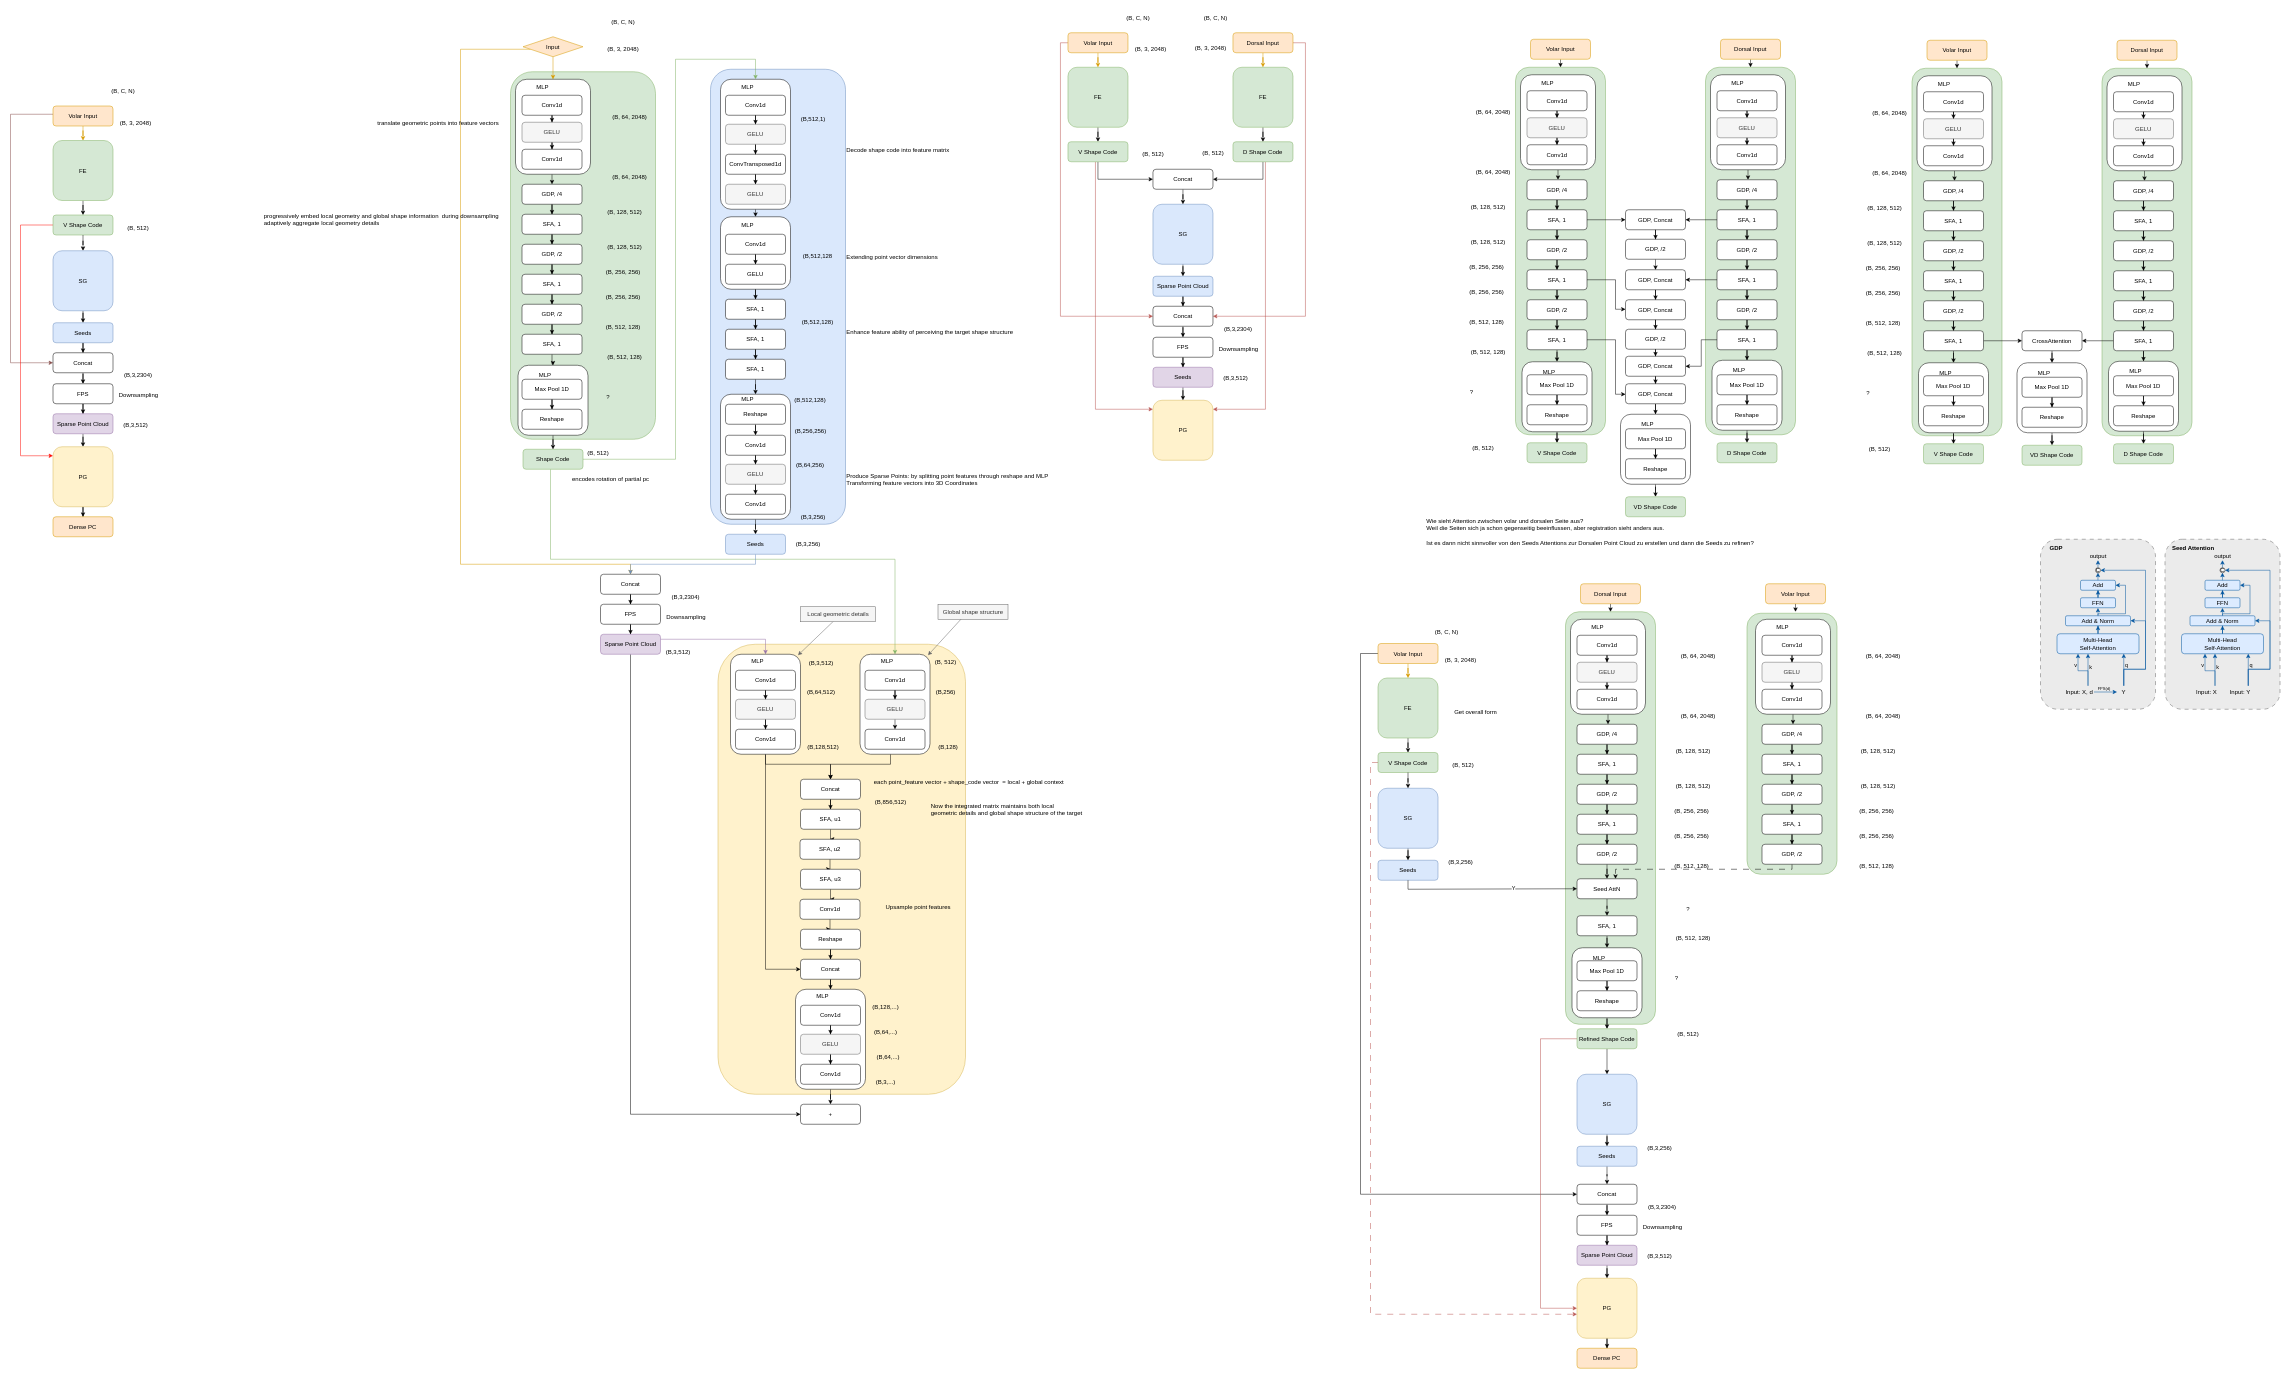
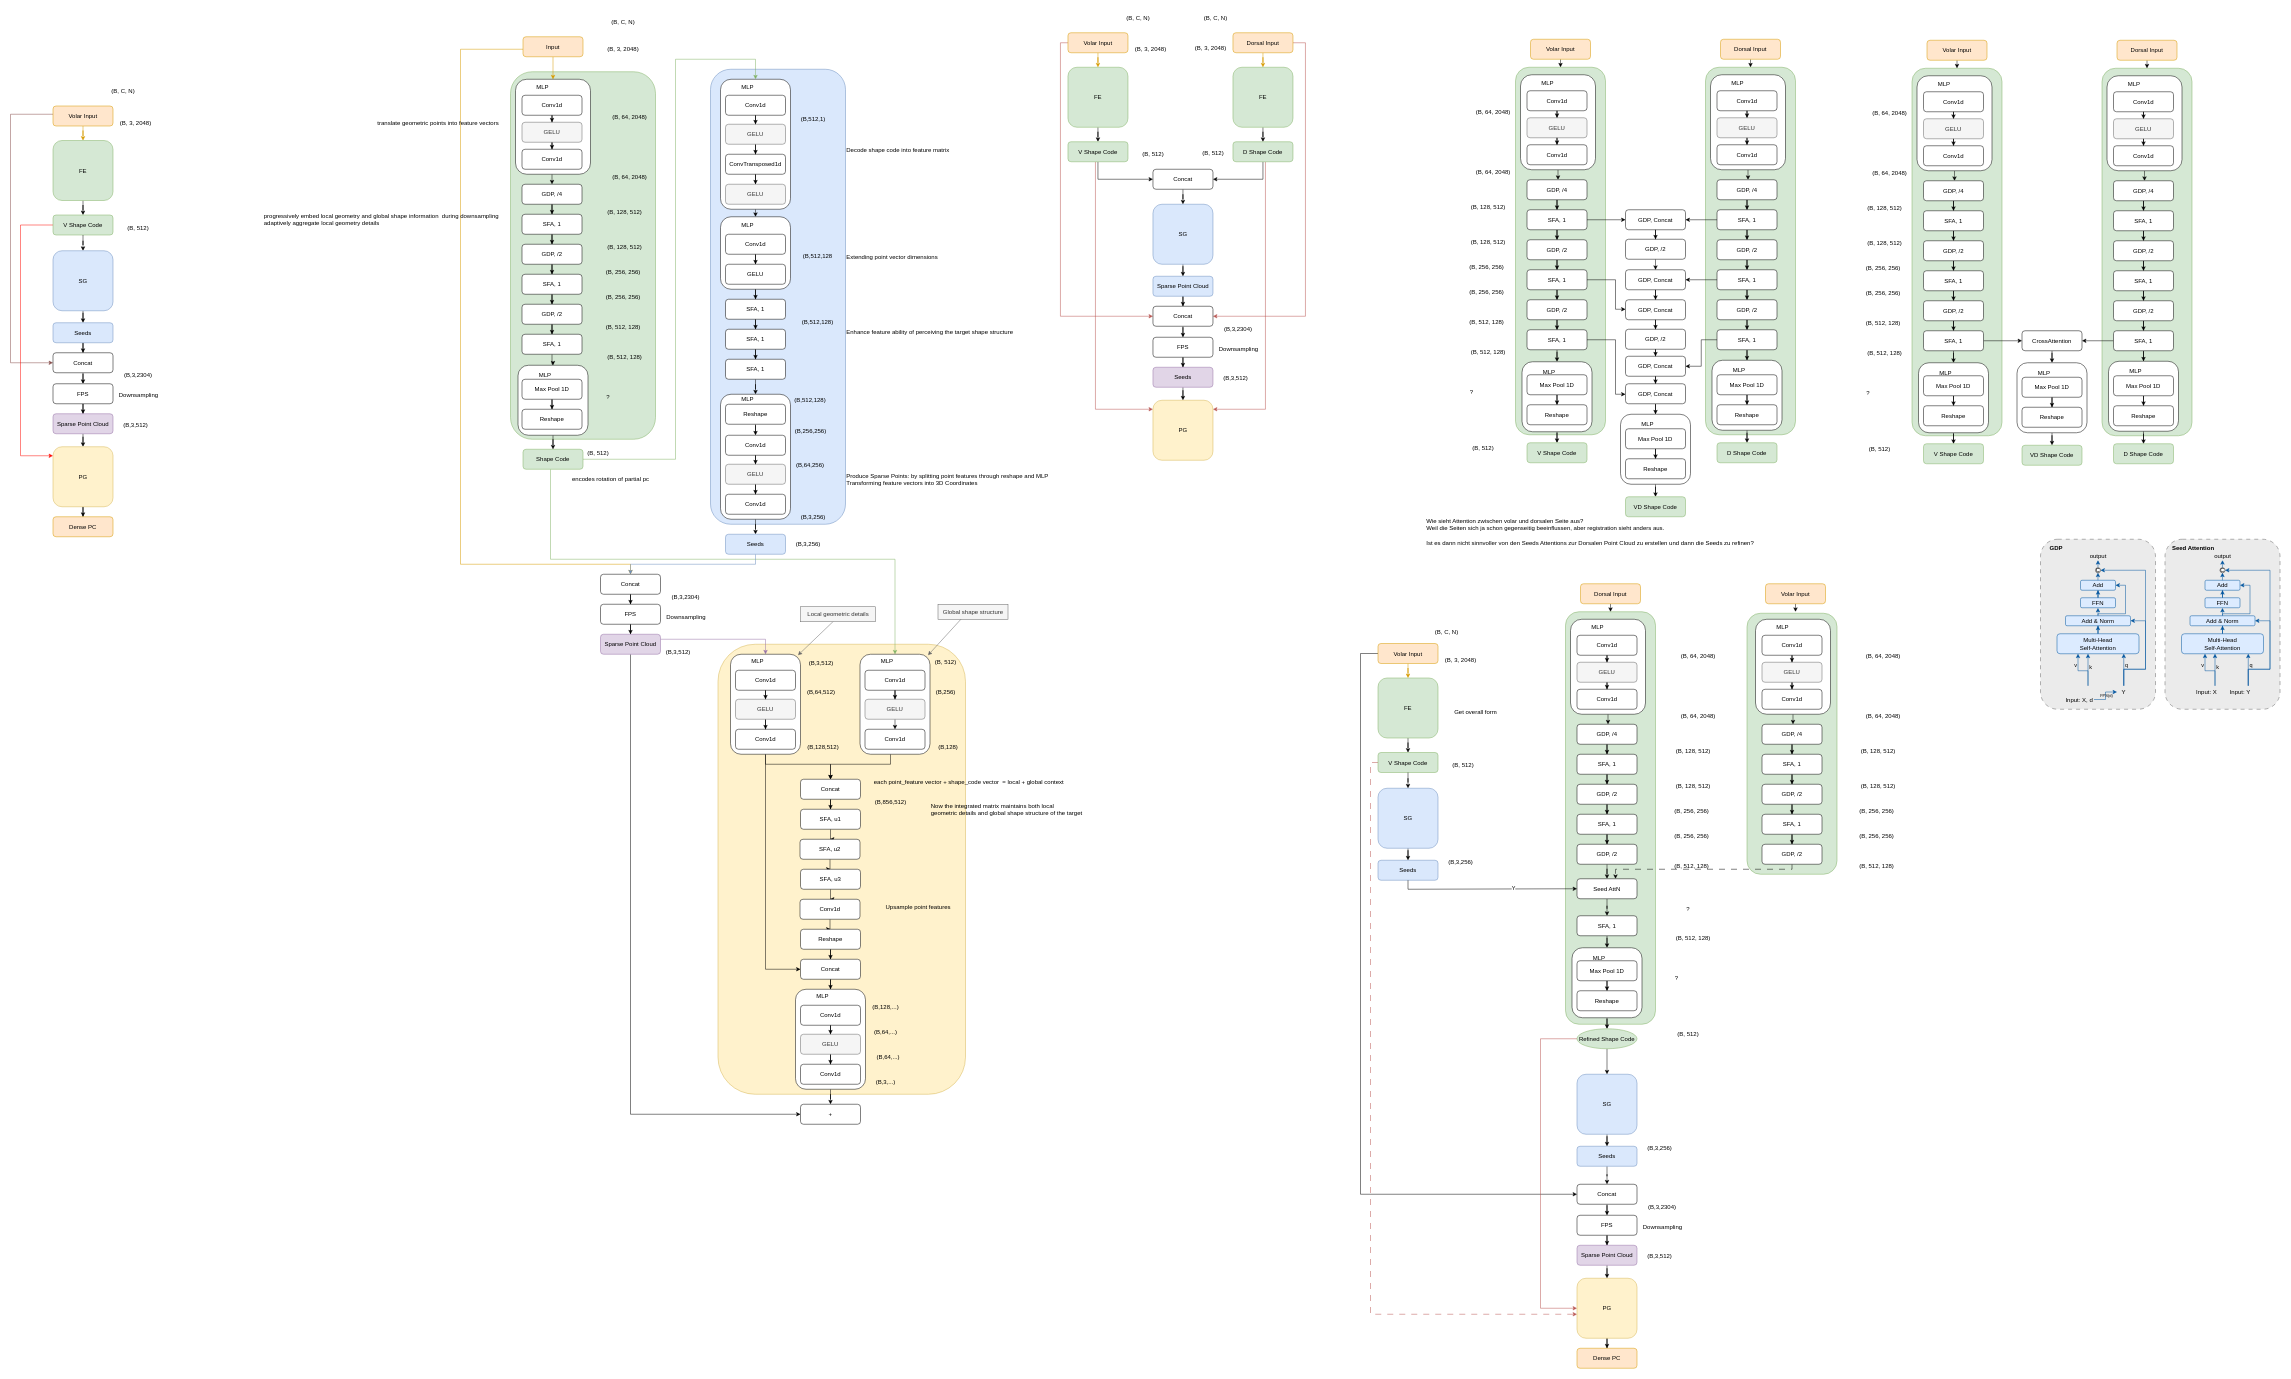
(553, 47) -> (553, 47)
(2079, 692) -> (2079, 700)
(1607, 1039) -> (1607, 1039)
